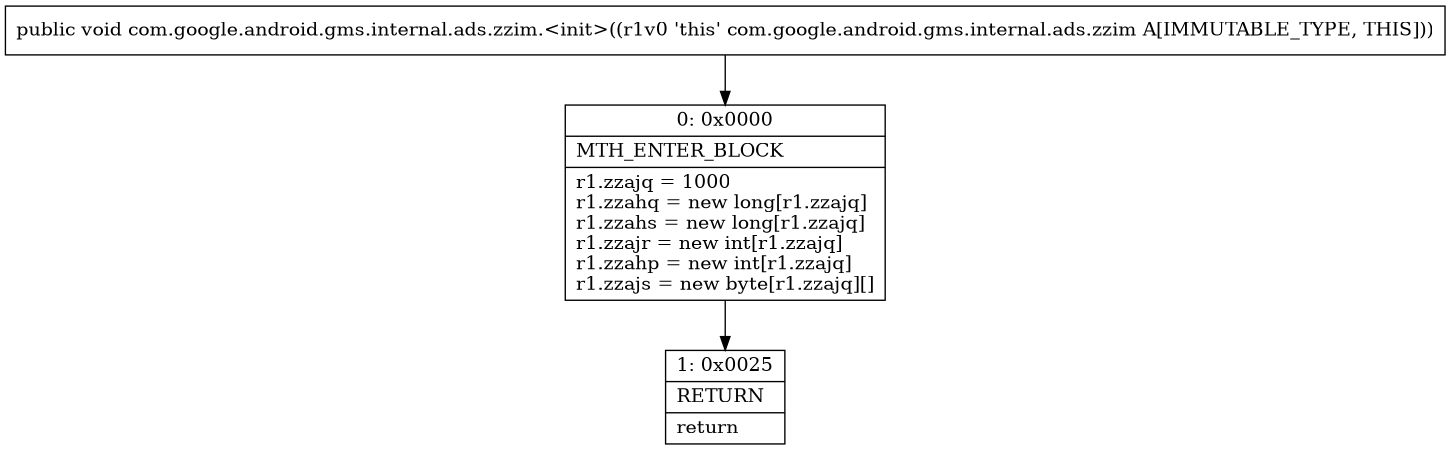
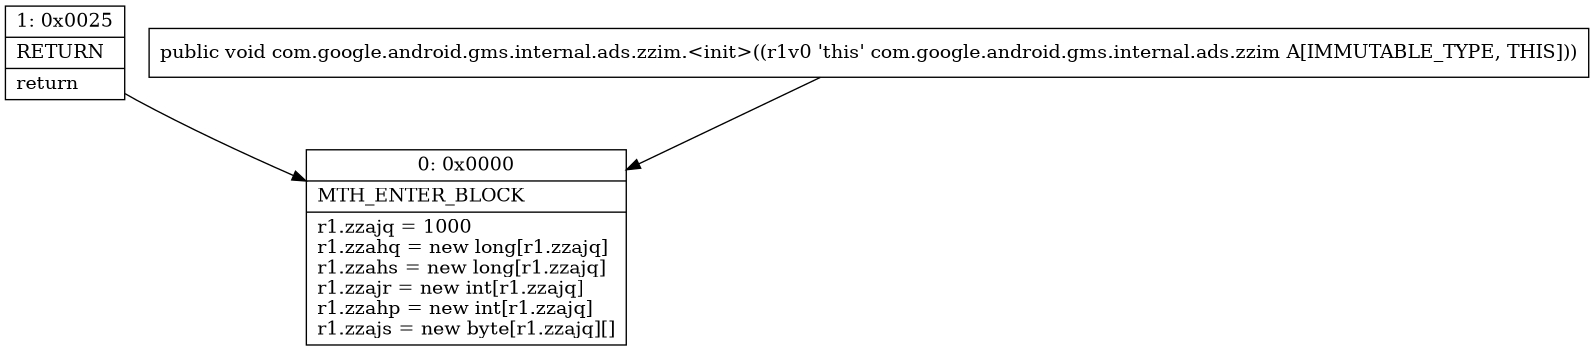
(725, 318) -> (208, 136)
